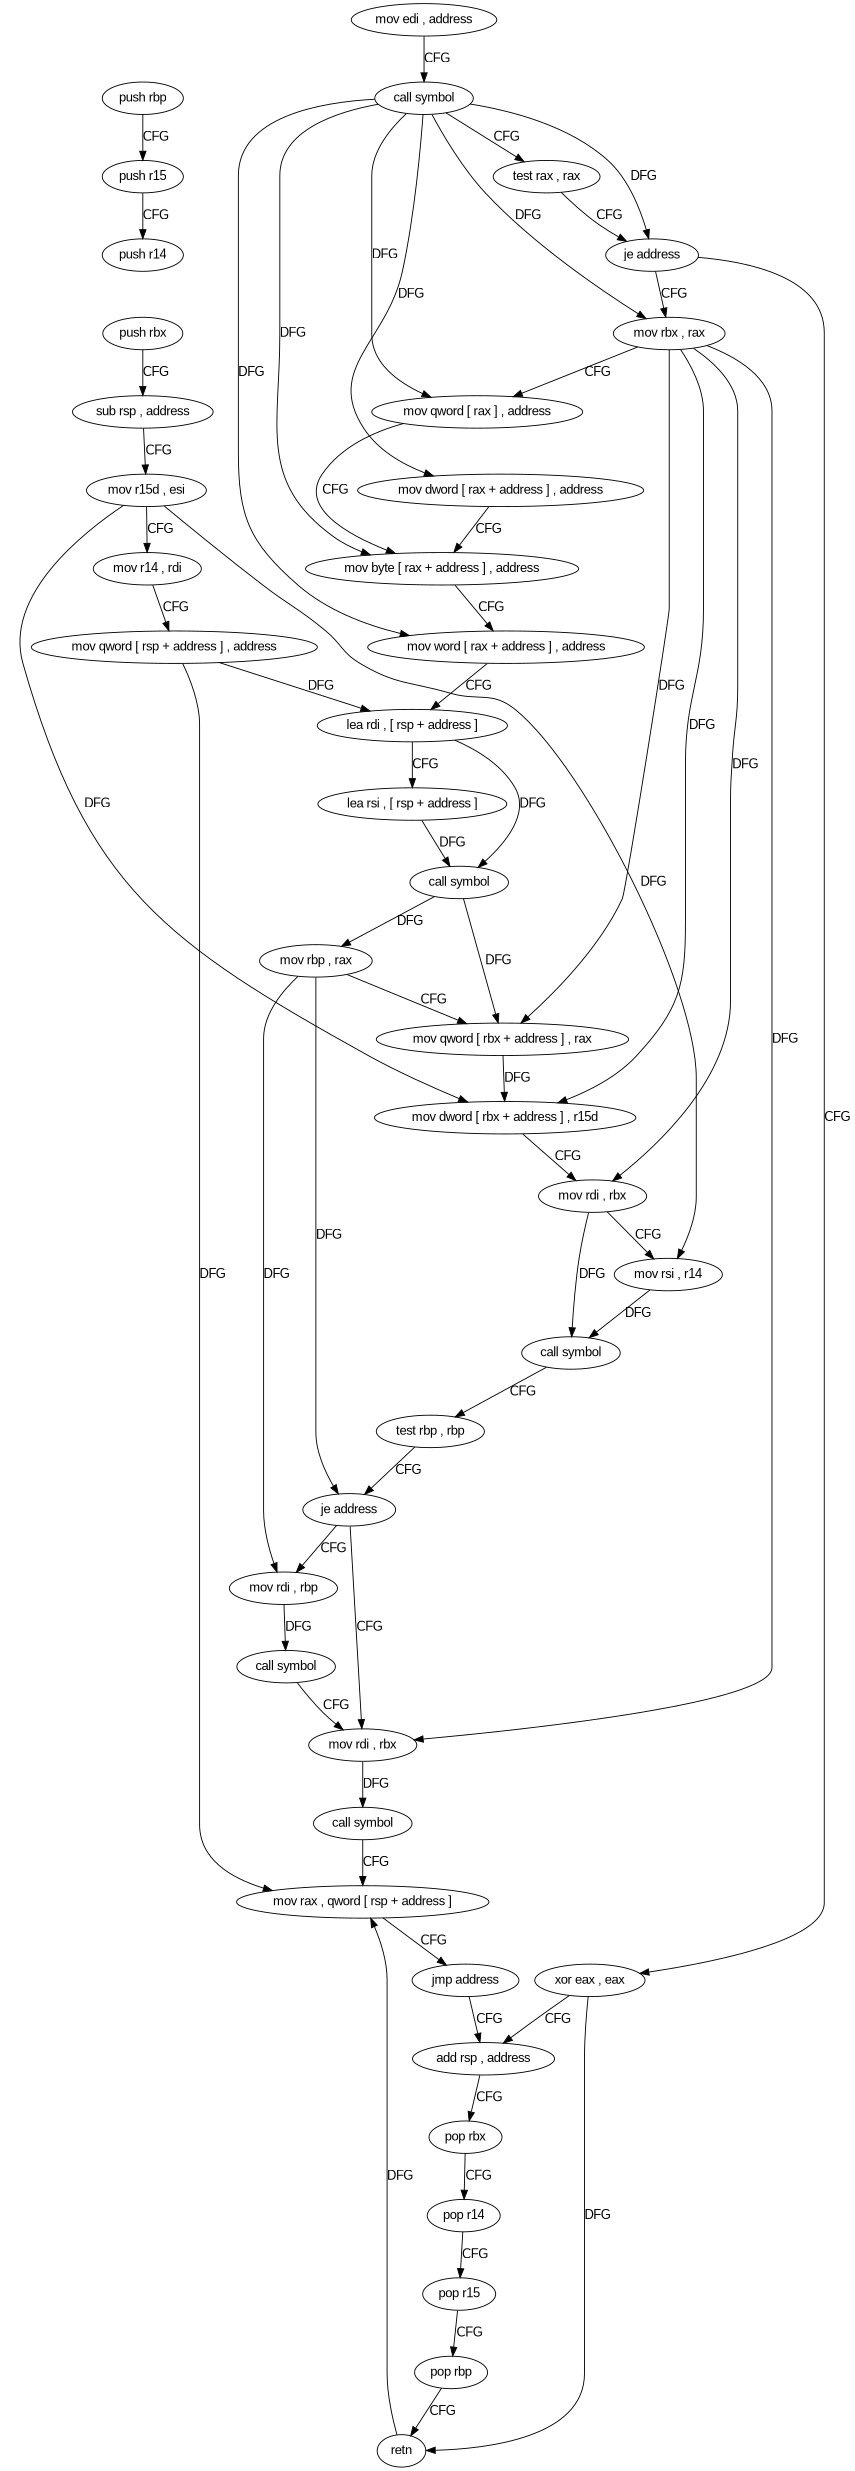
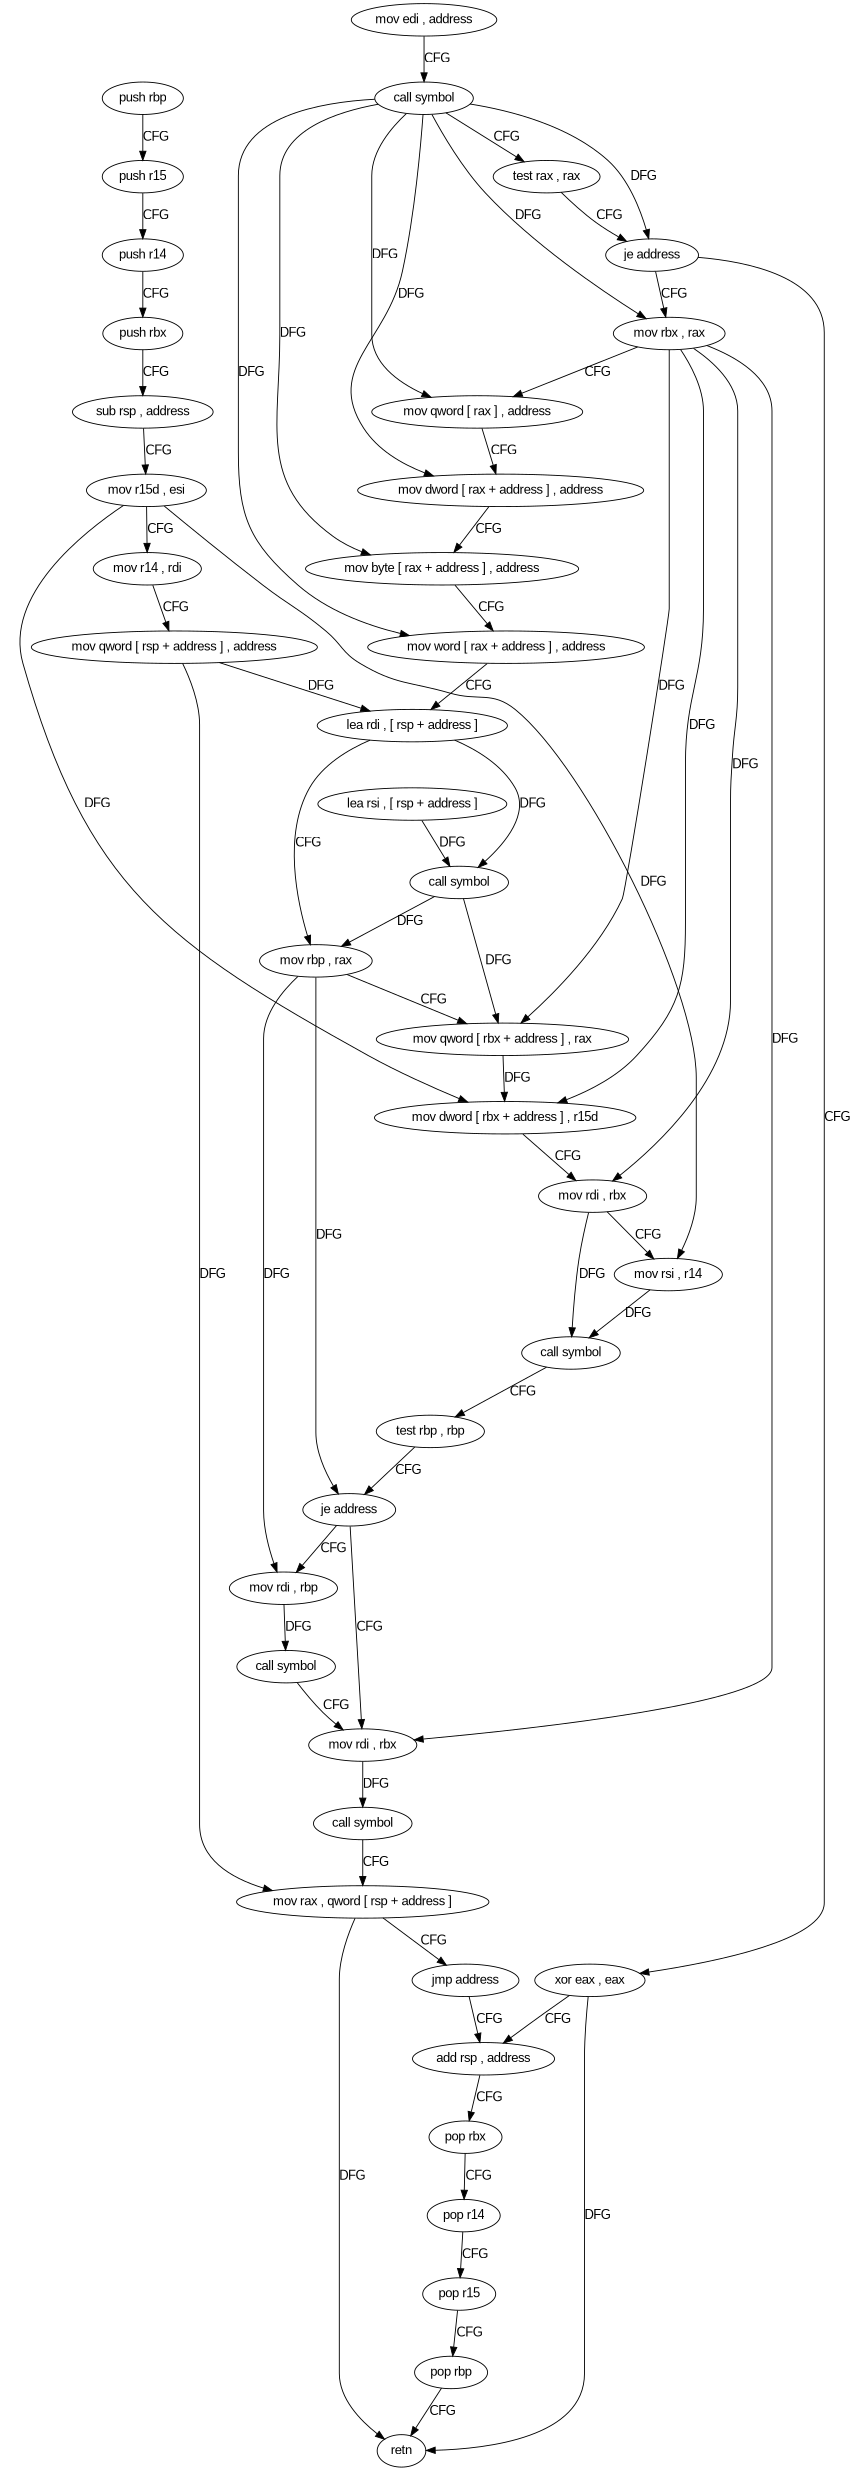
none -> (143, 290)
(319, 482) -> (488, 447)
(412, 760) -> (297, 822)
(387, 2180) -> (339, 2181)
